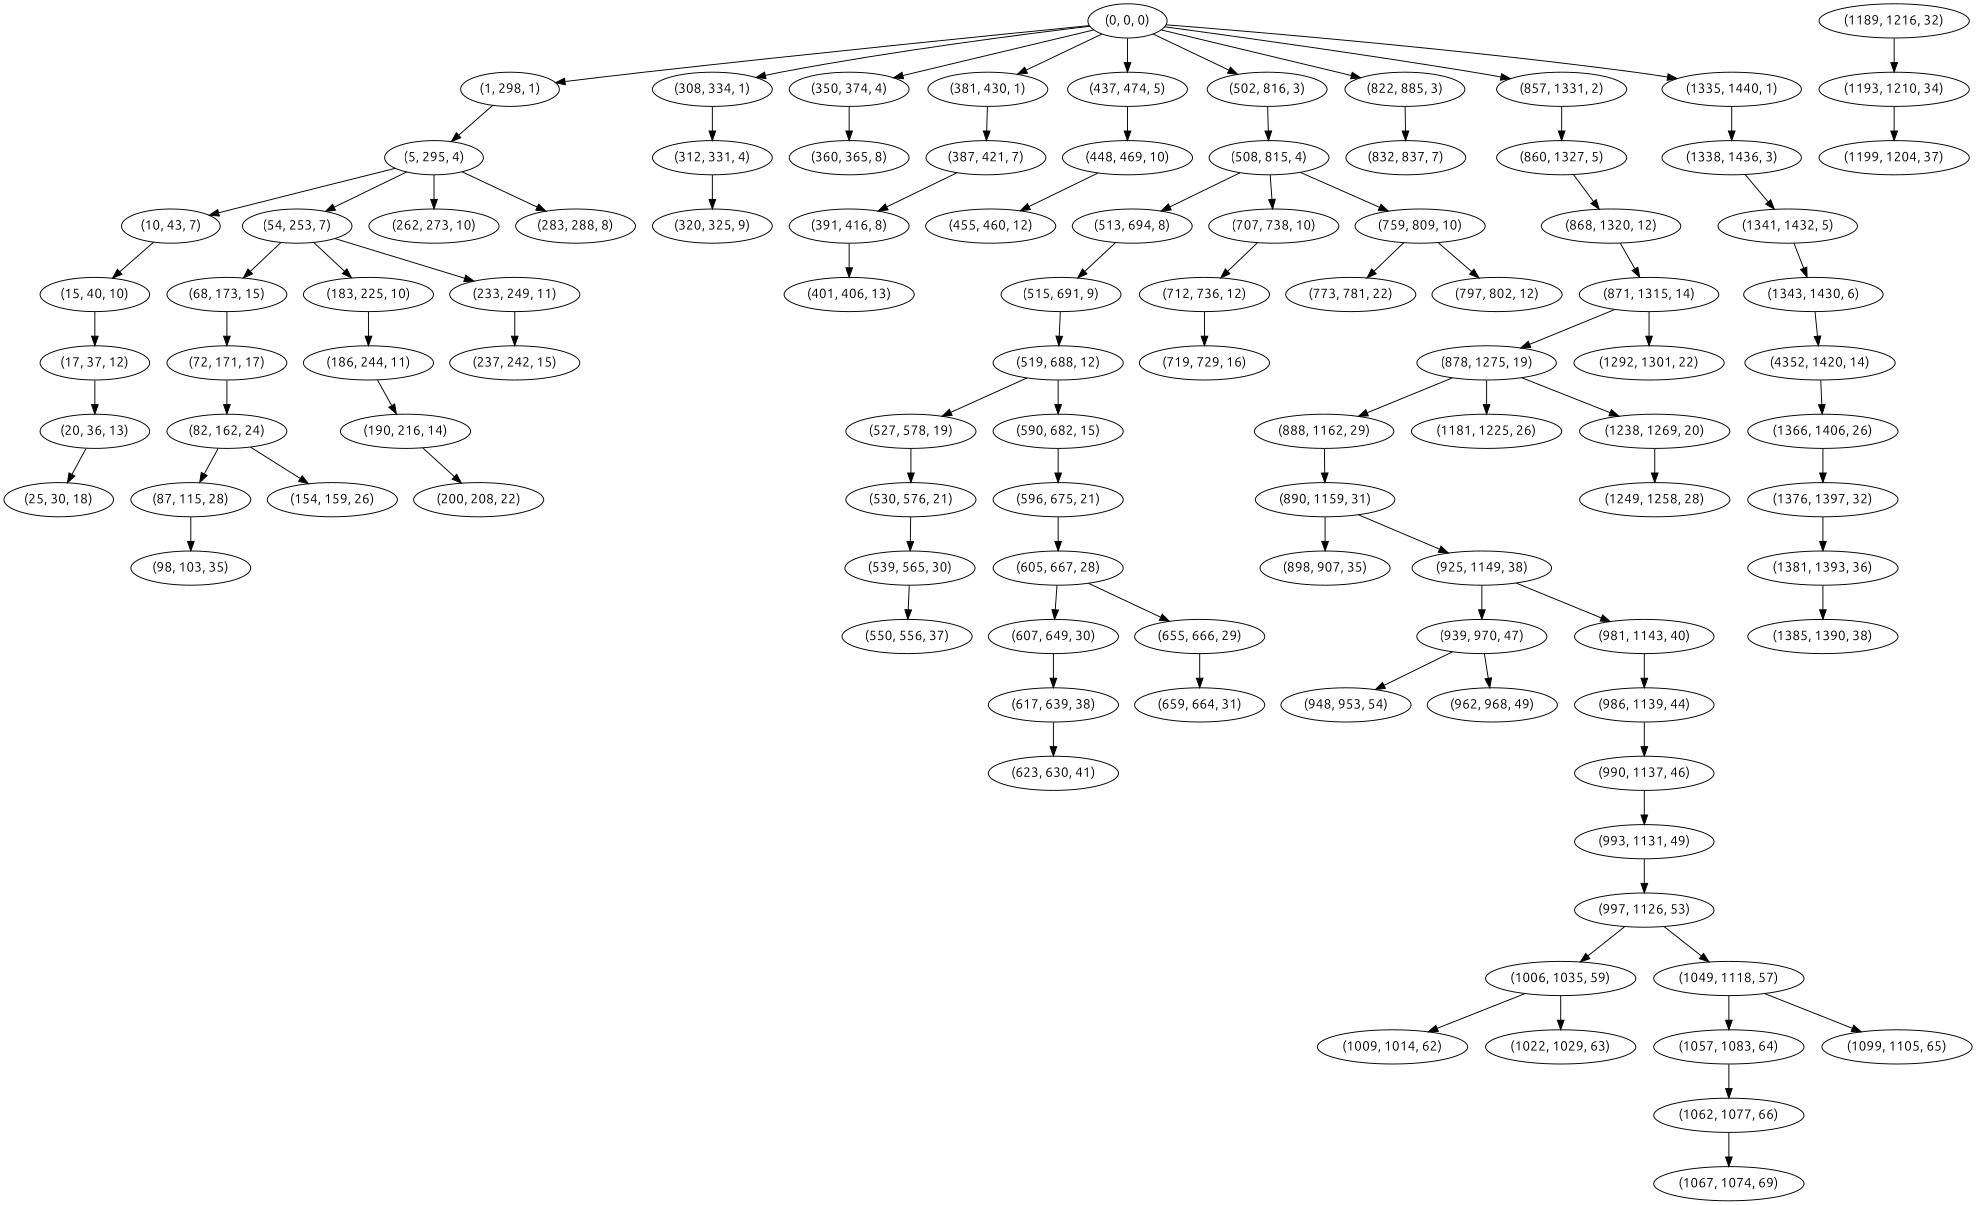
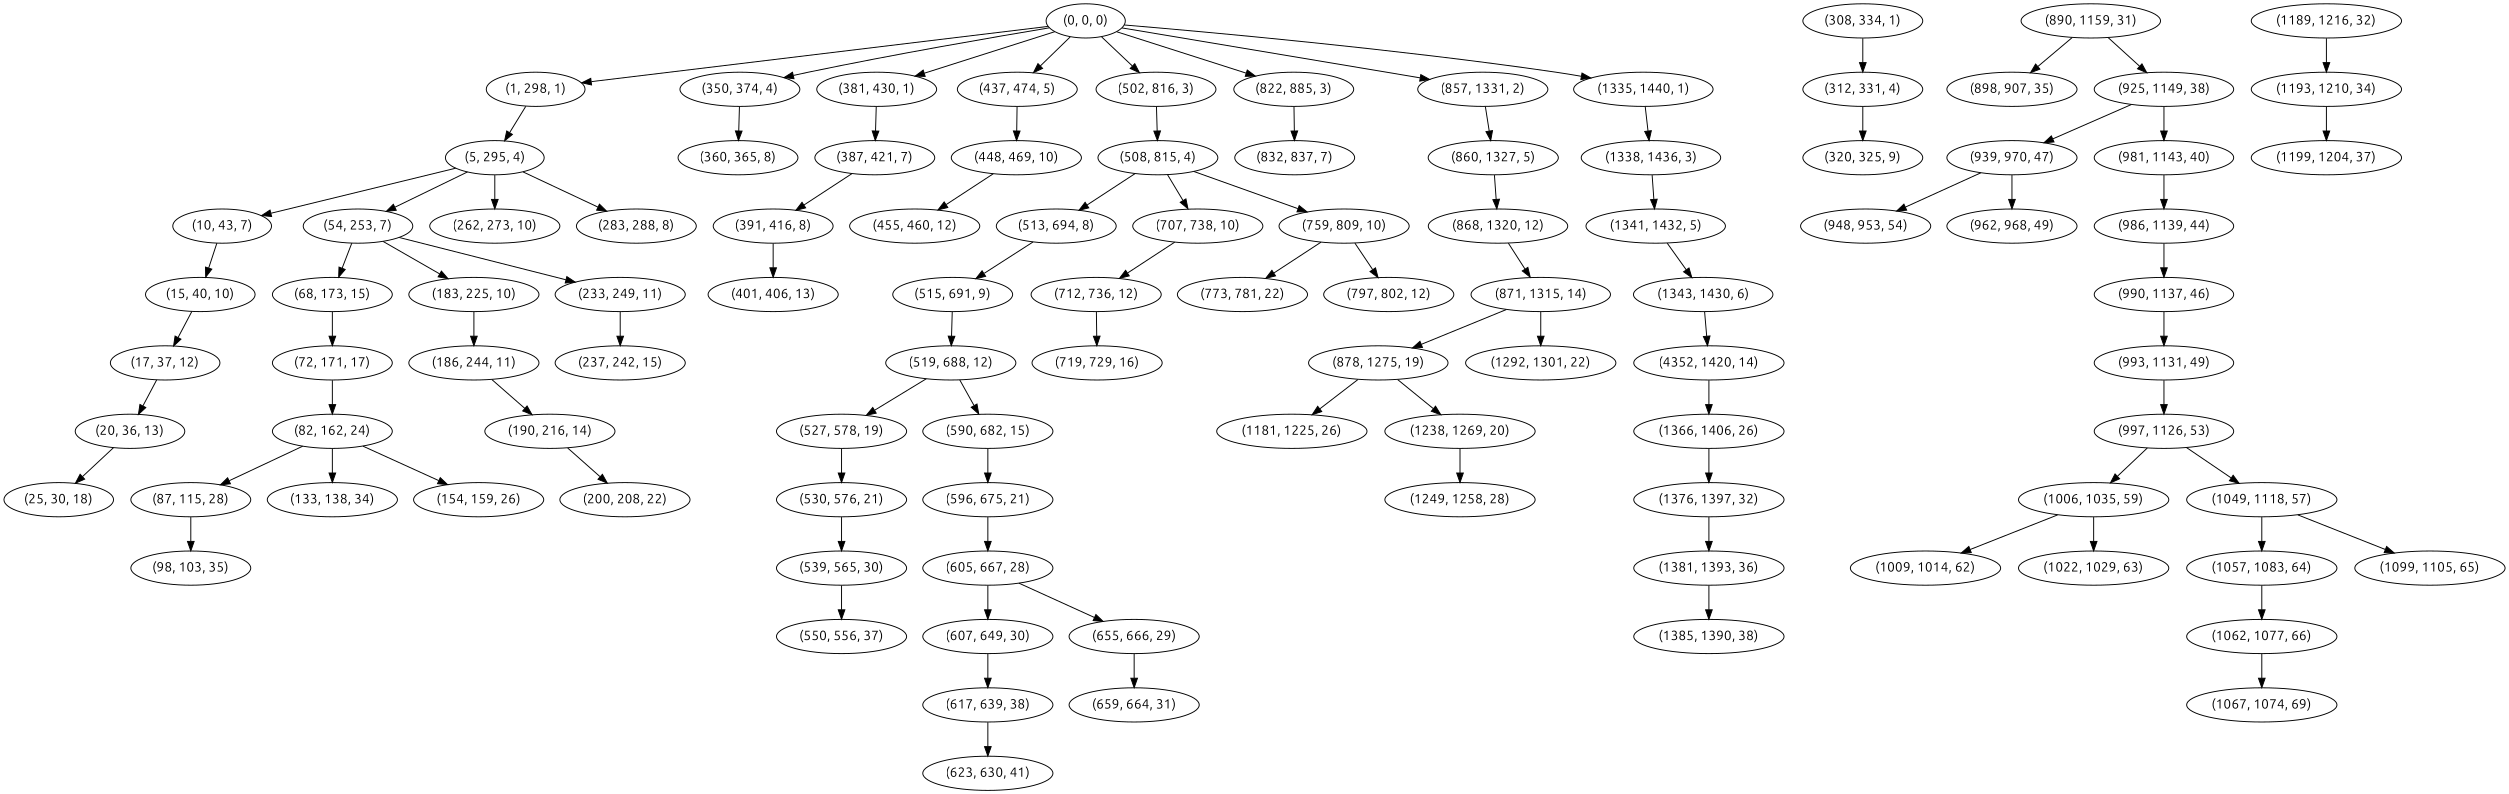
(927, 48) -> none
(1324, 431) -> none
none -> (332, 500)
